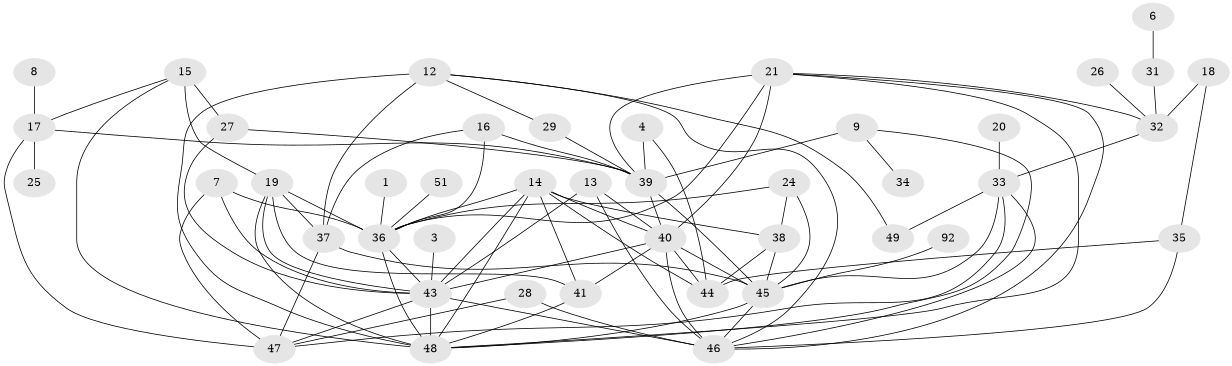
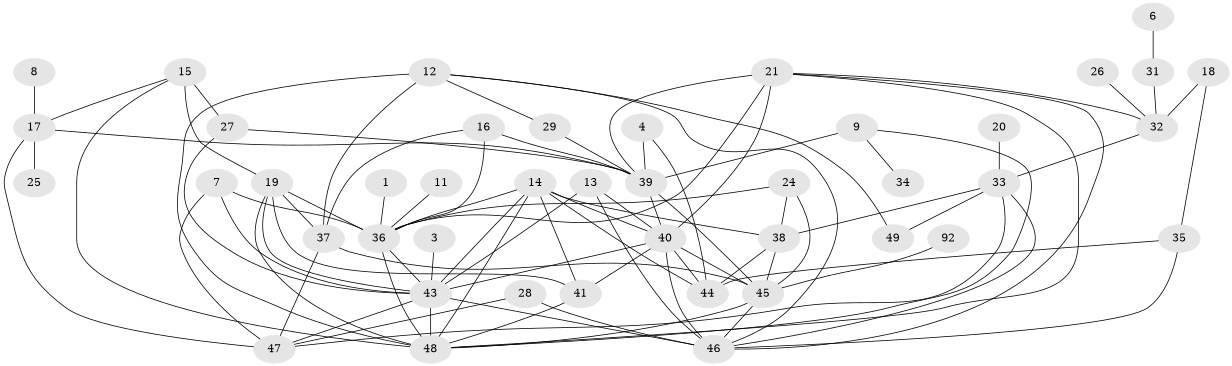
(441, 183) -> (441, 183)
(912, 278) -> (889, 211)
